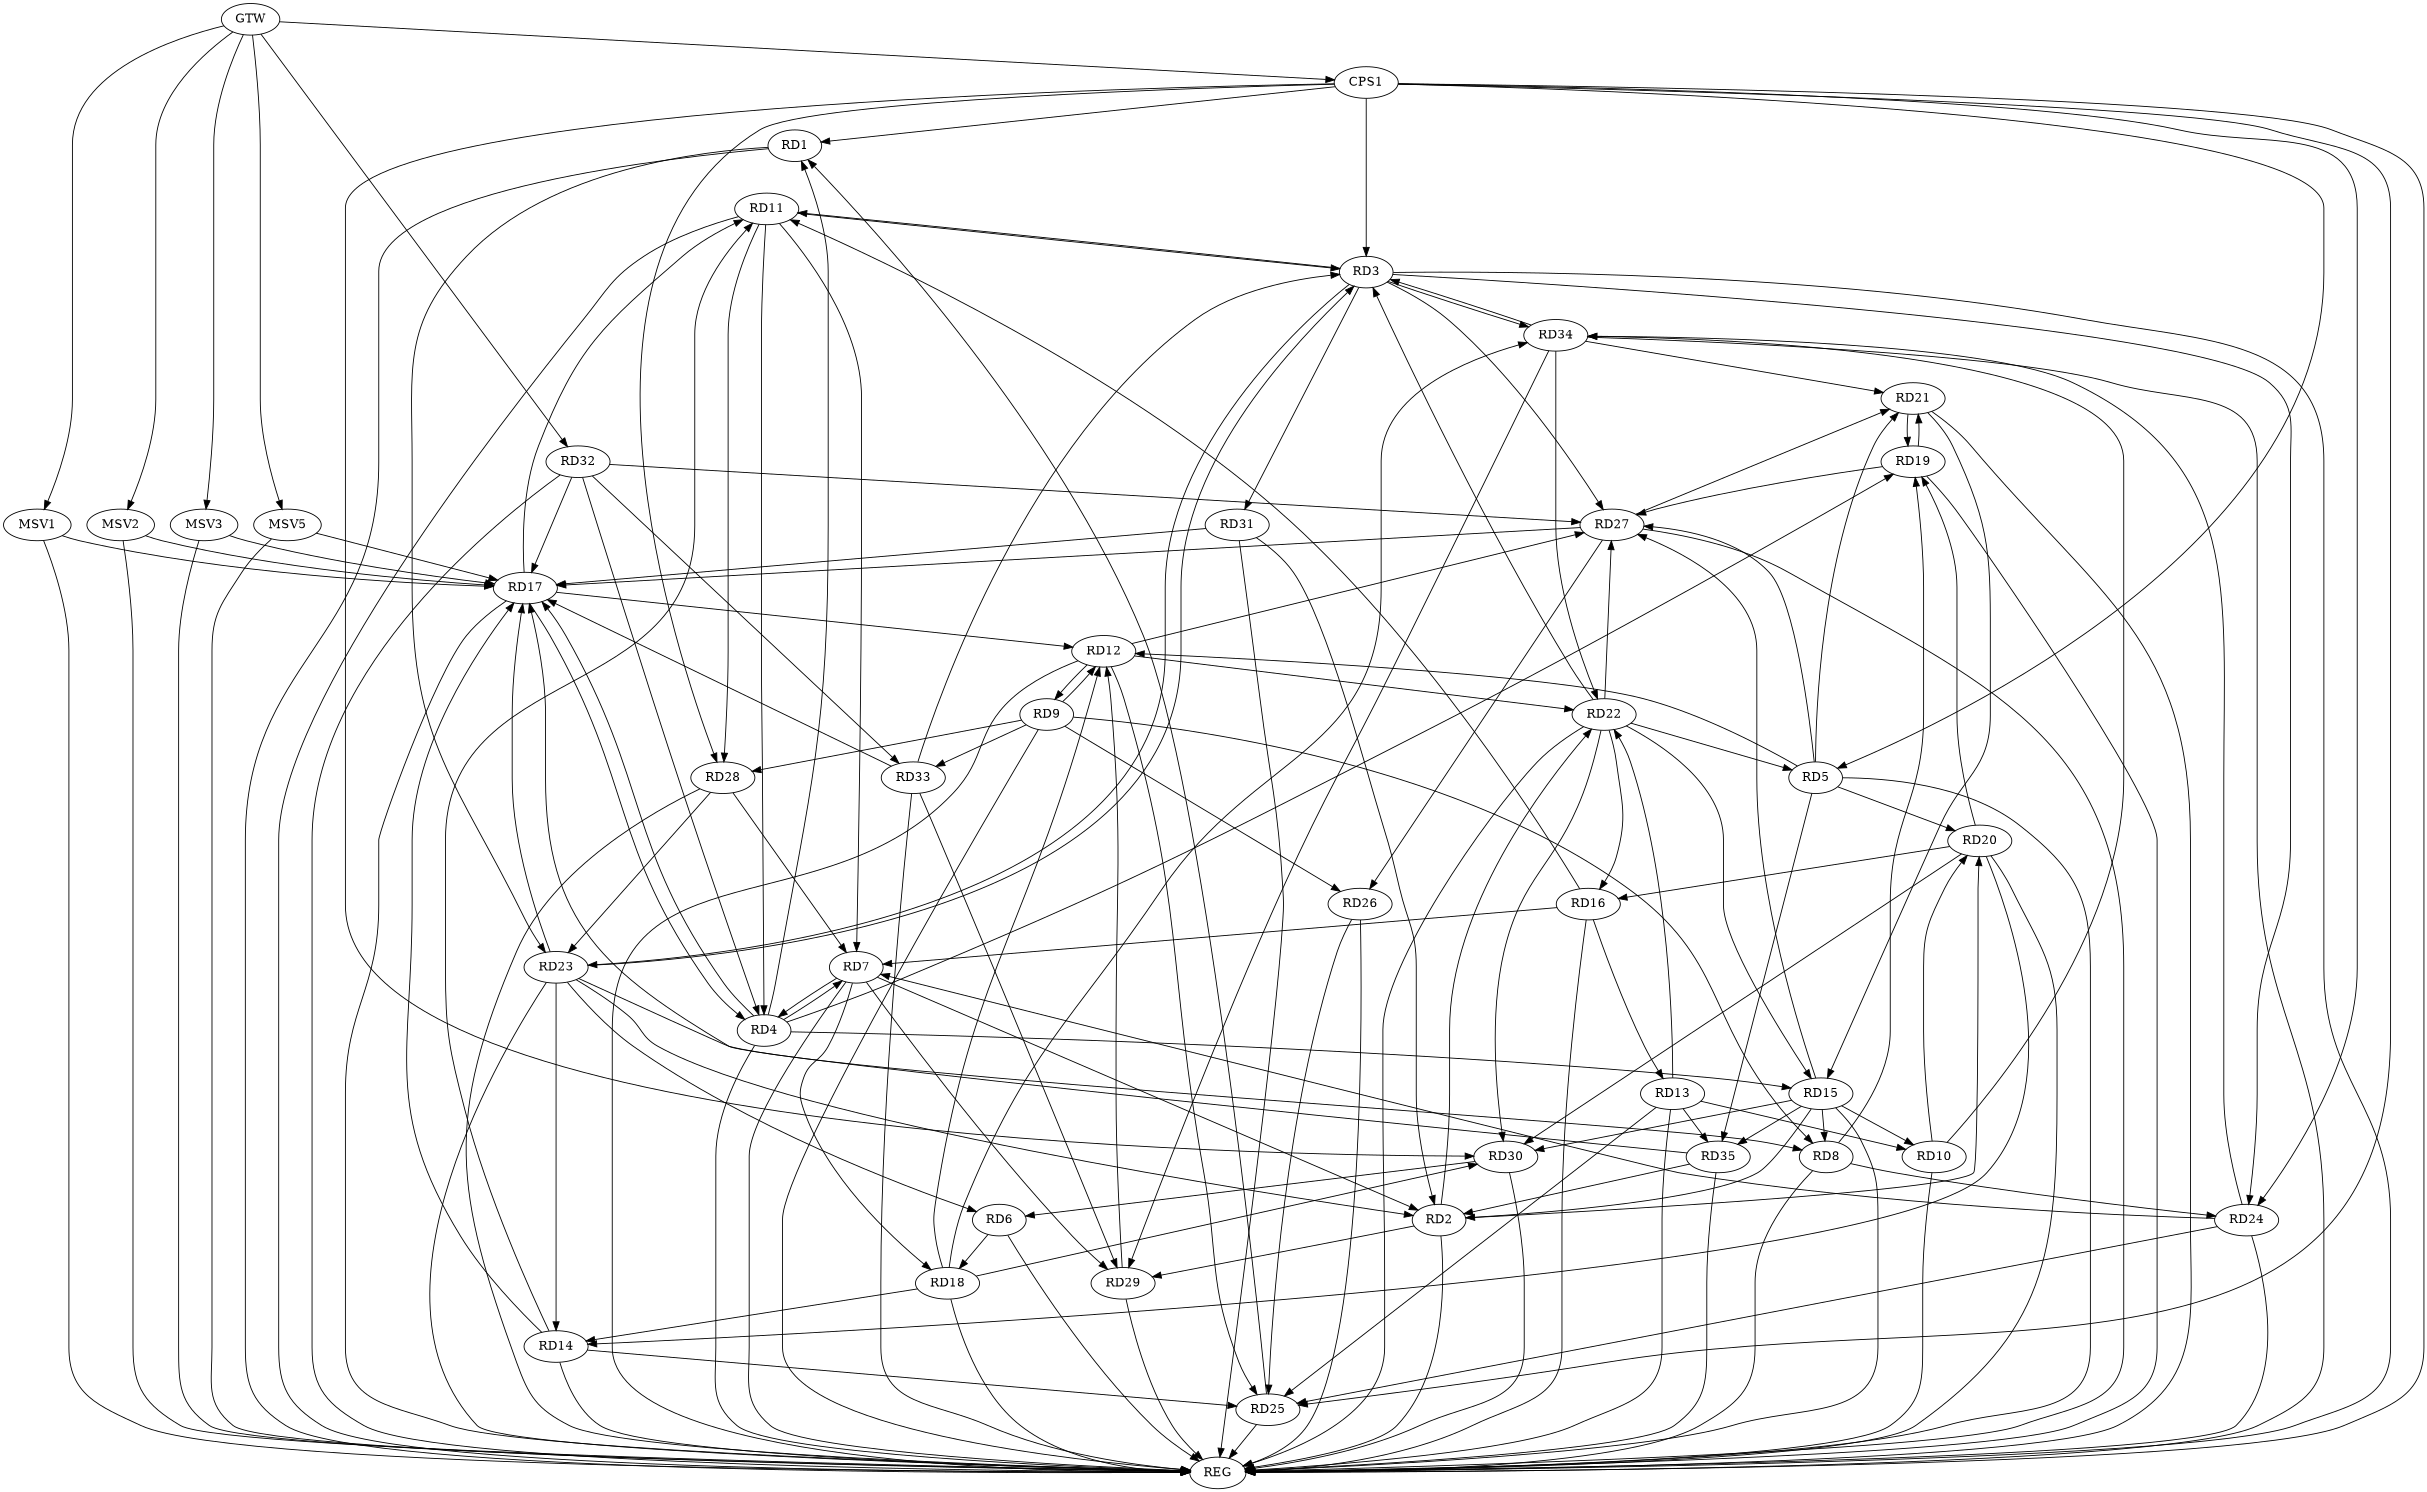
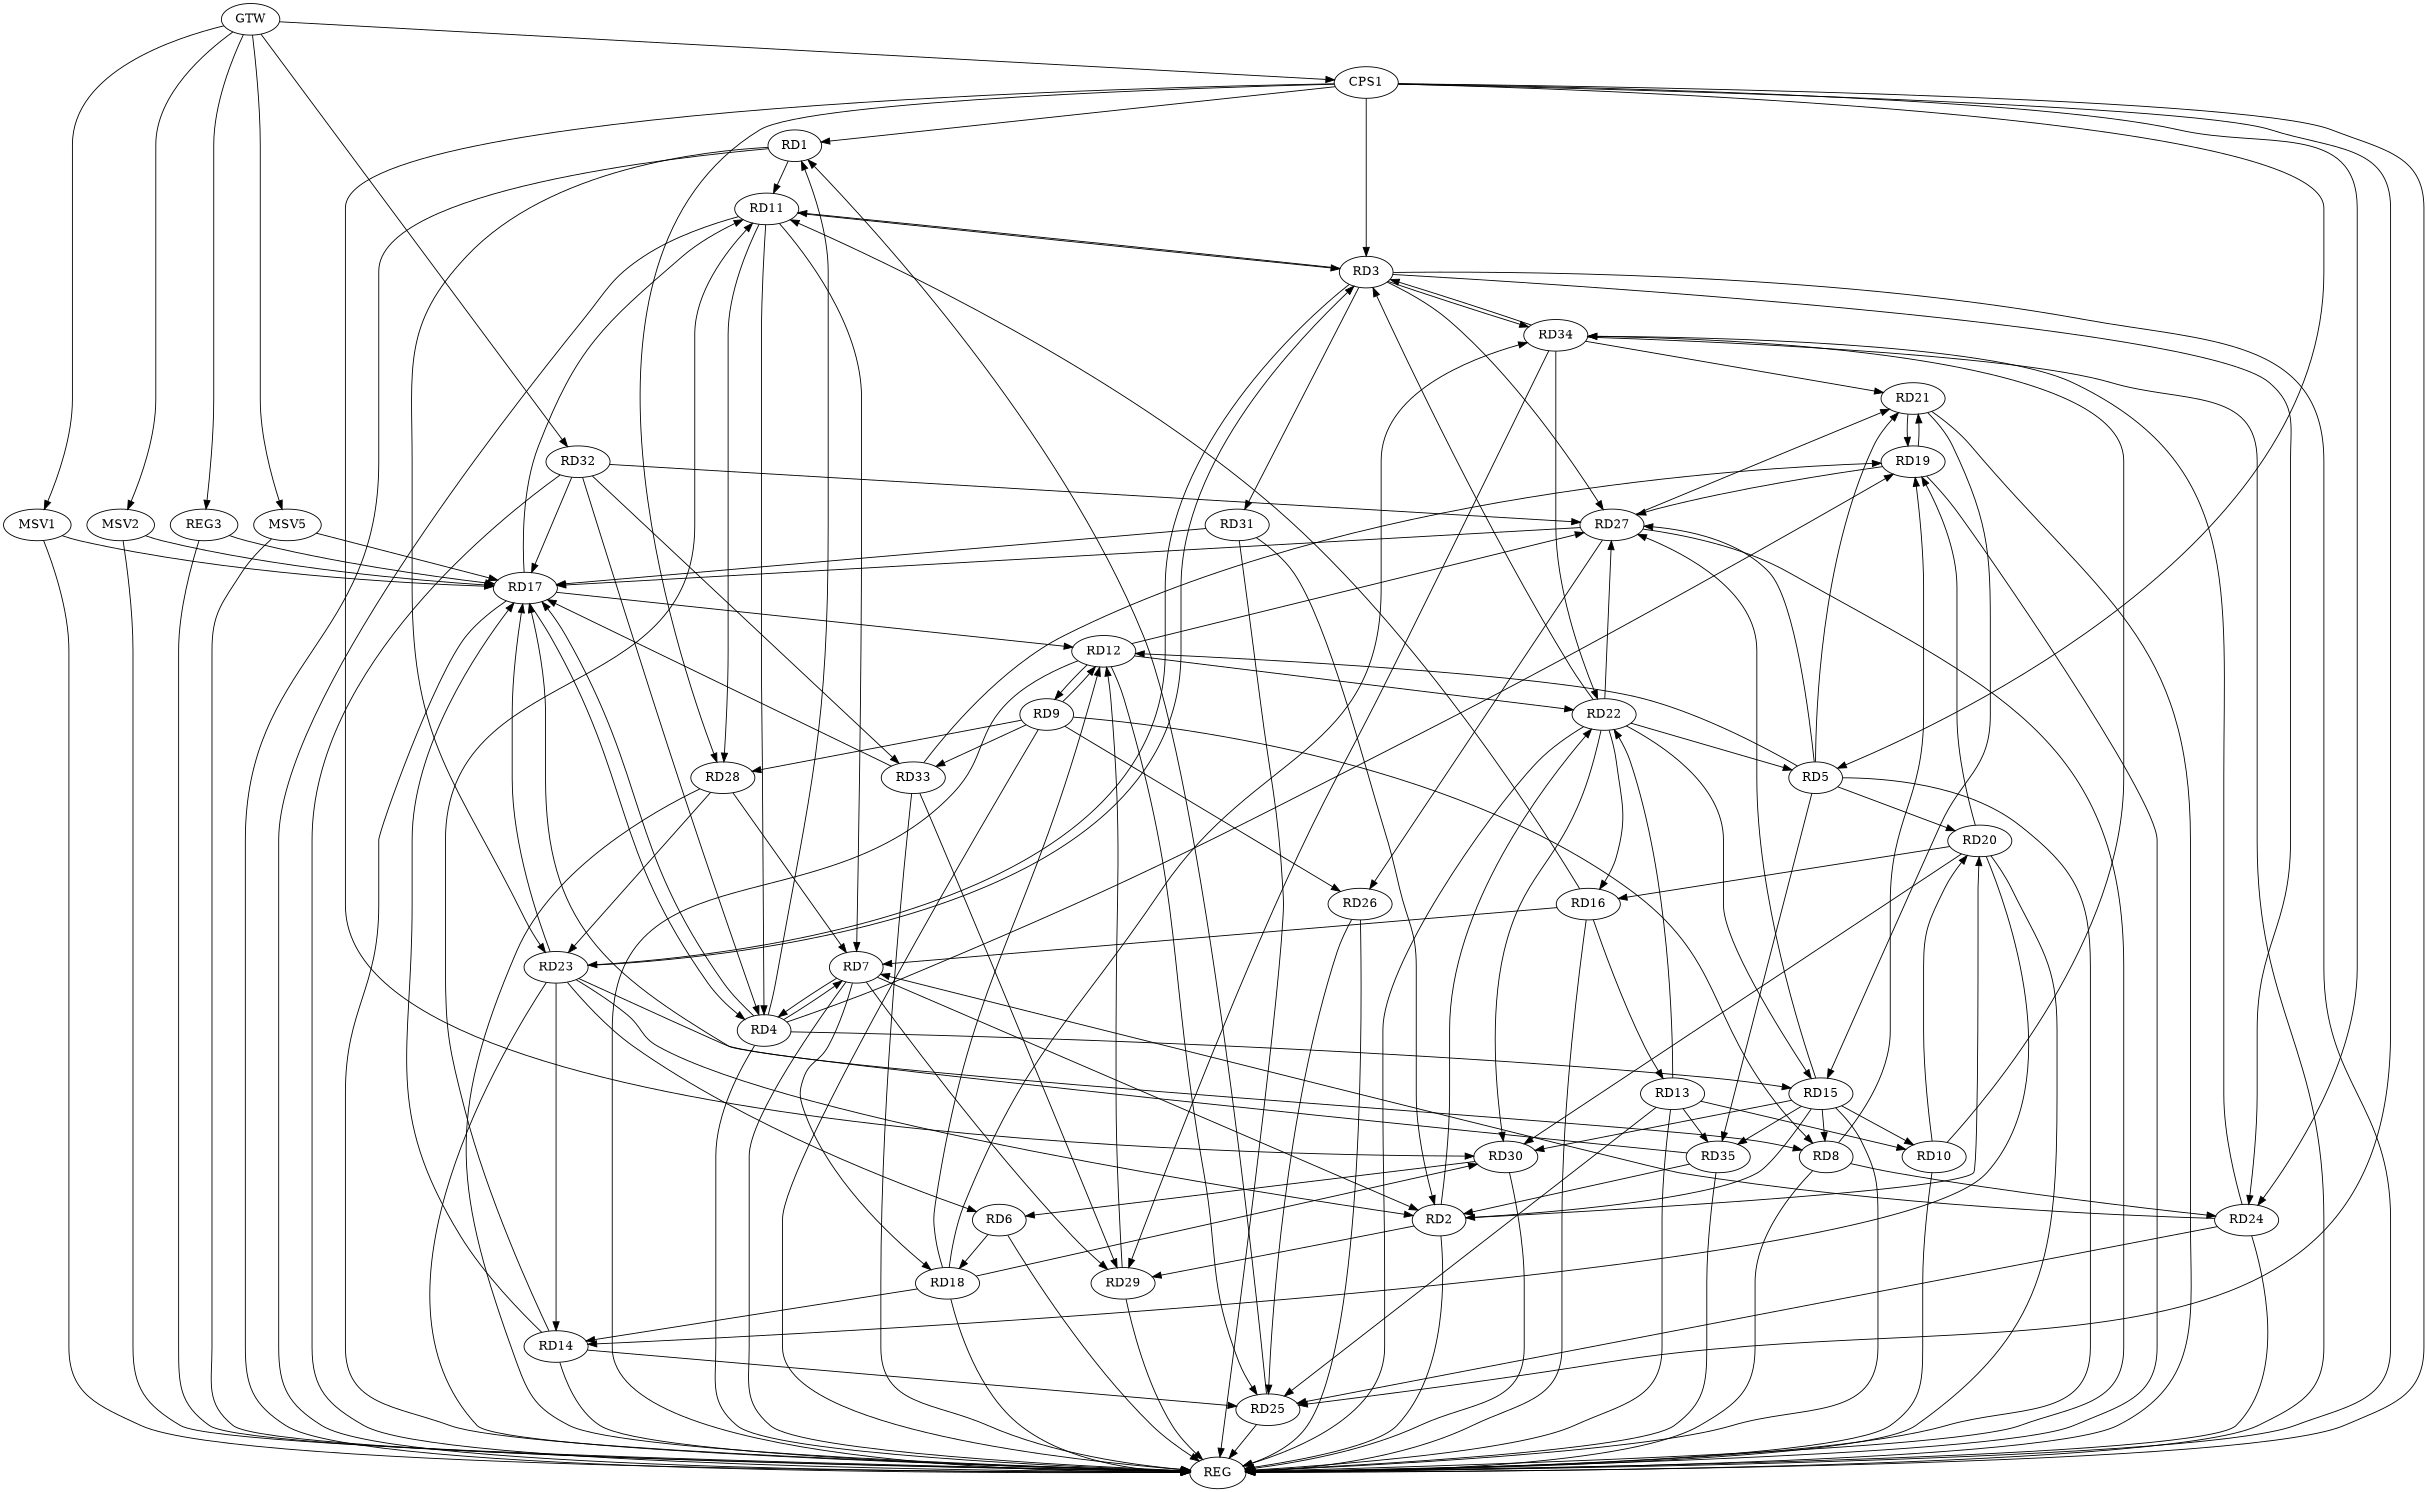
none -> (783, 173)
(1064, 460) -> (1366, 531)
(204, 525) -> (204, 525)
